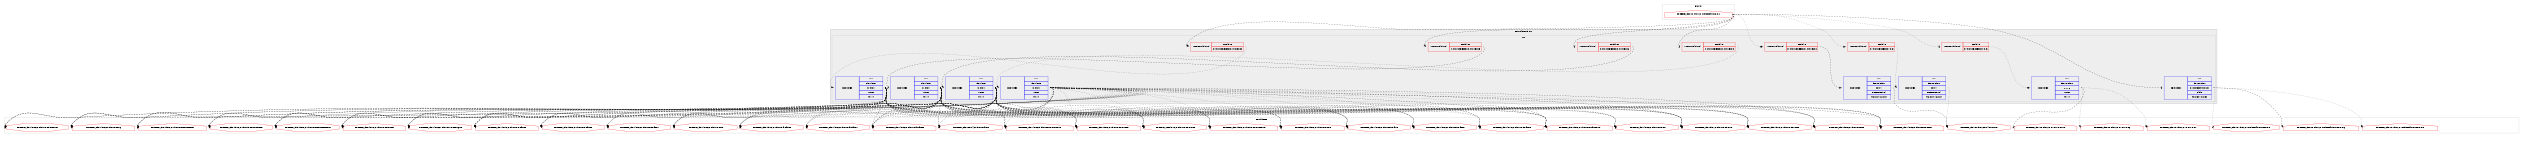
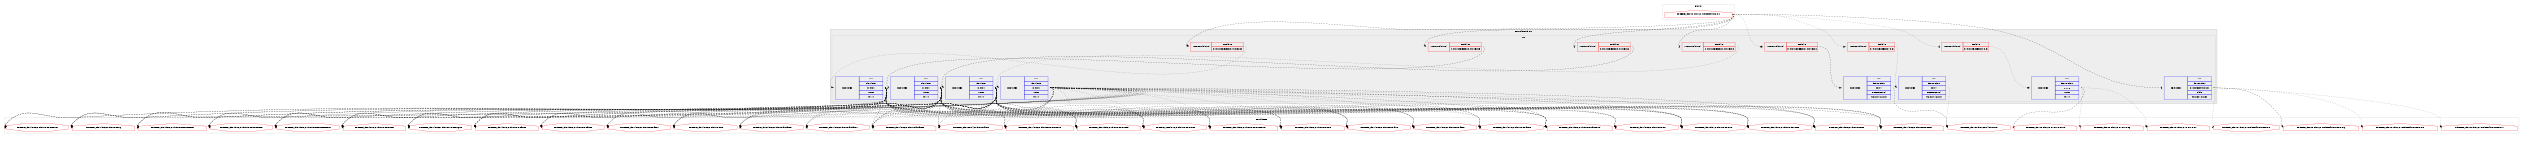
(772, 127) -> (772, 127)
none -> (2480, 127)
